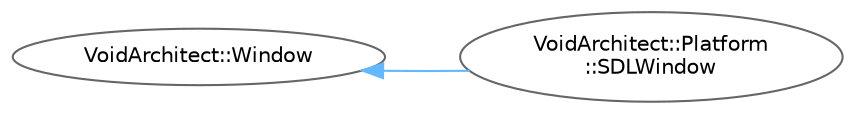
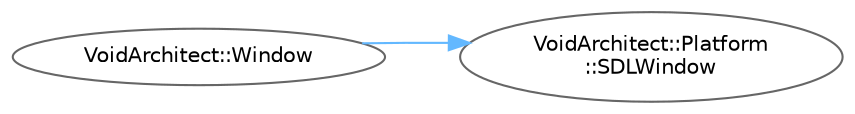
(427, 71) -> (405, 43)
